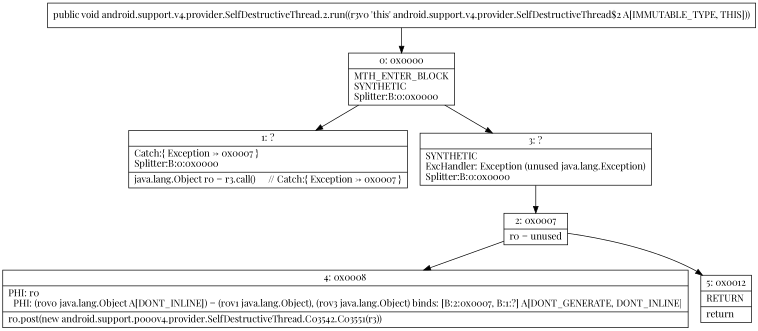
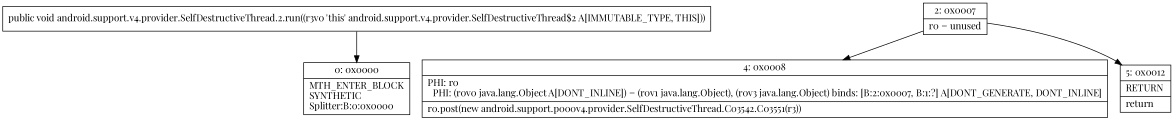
(268, 159) -> none
(536, 159) -> none
